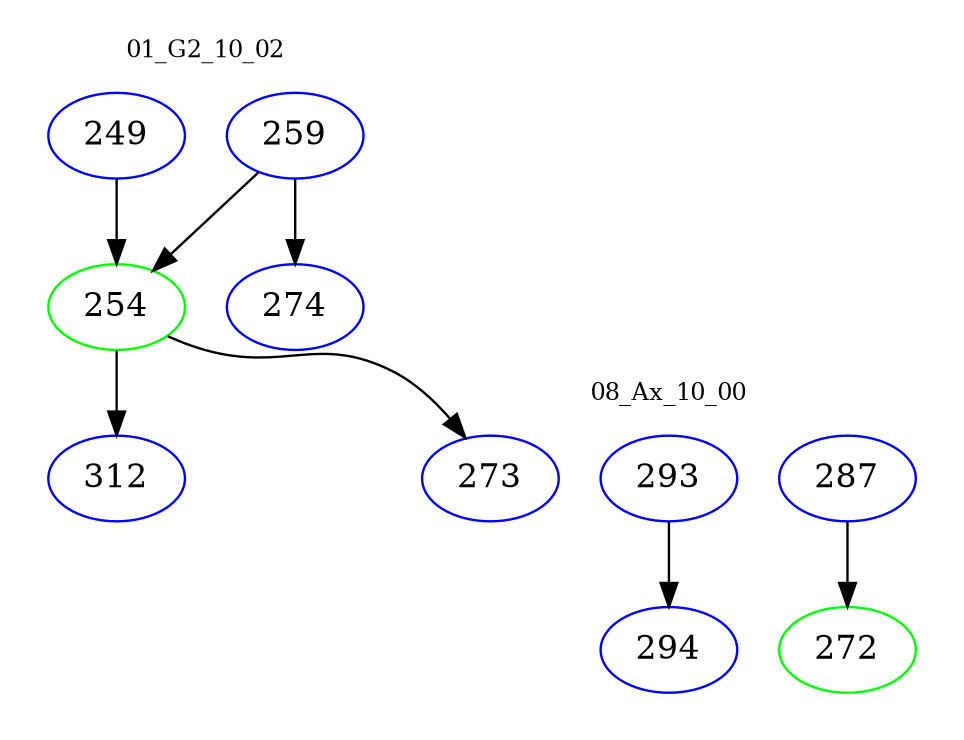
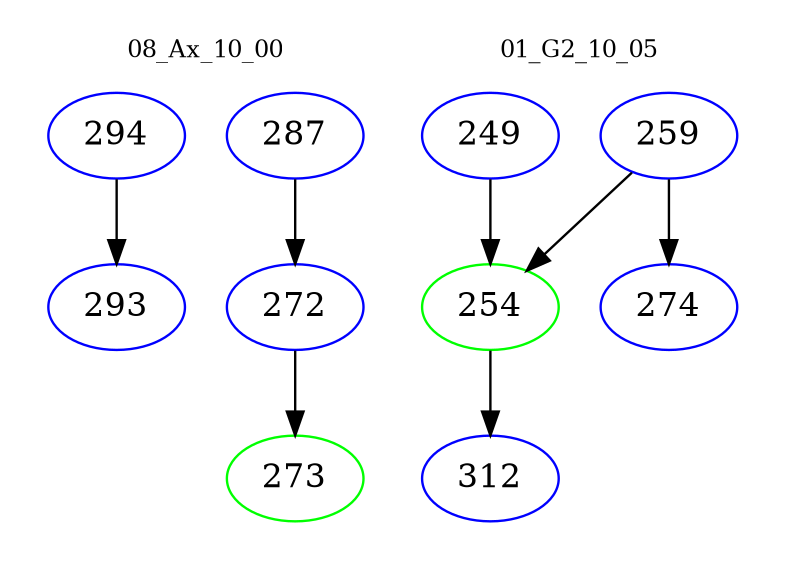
(206, 51) -> (580, 51)
(317, 354) -> (295, 381)
(490, 478) -> (295, 478)
(669, 553) -> (117, 210)
(847, 650) -> (295, 307)
